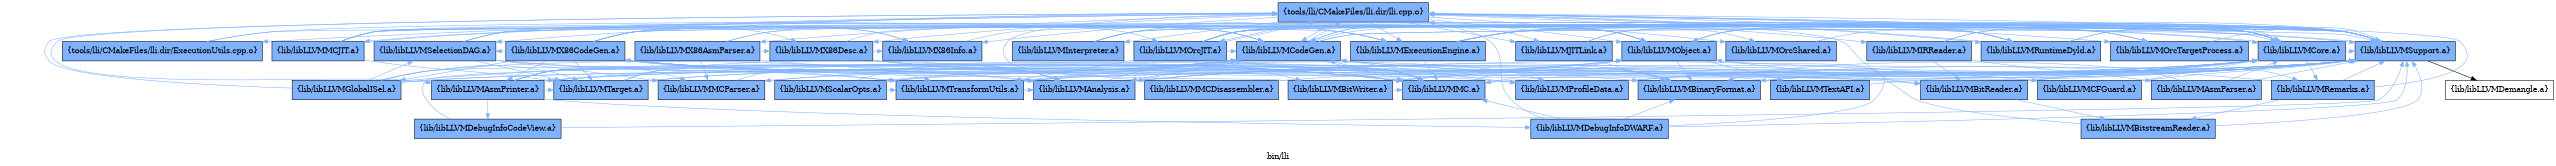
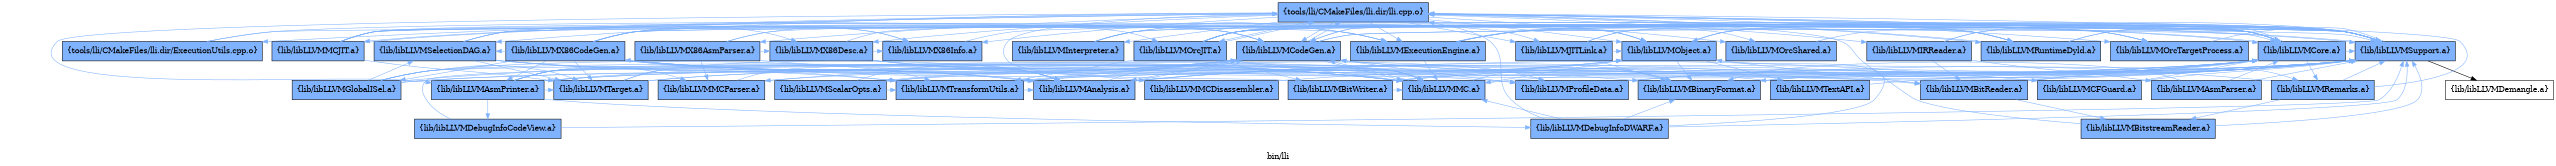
(527, 20) -> (718, 64)
(1477, 25) -> (1614, 51)
(1229, 51) -> none
(574, 70) -> (762, 70)
